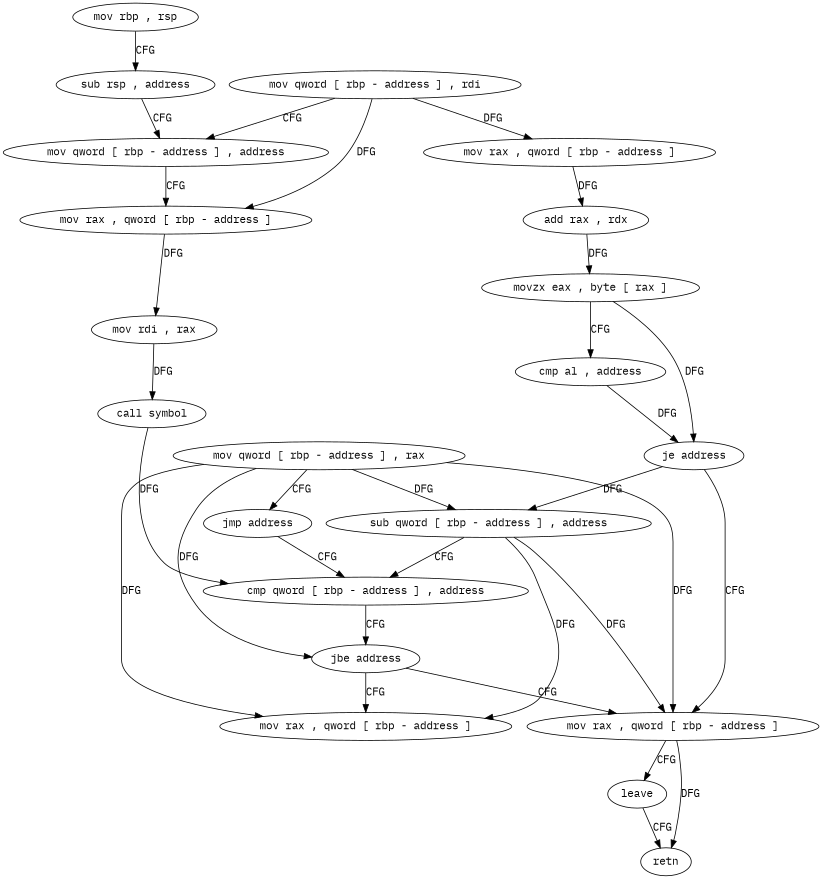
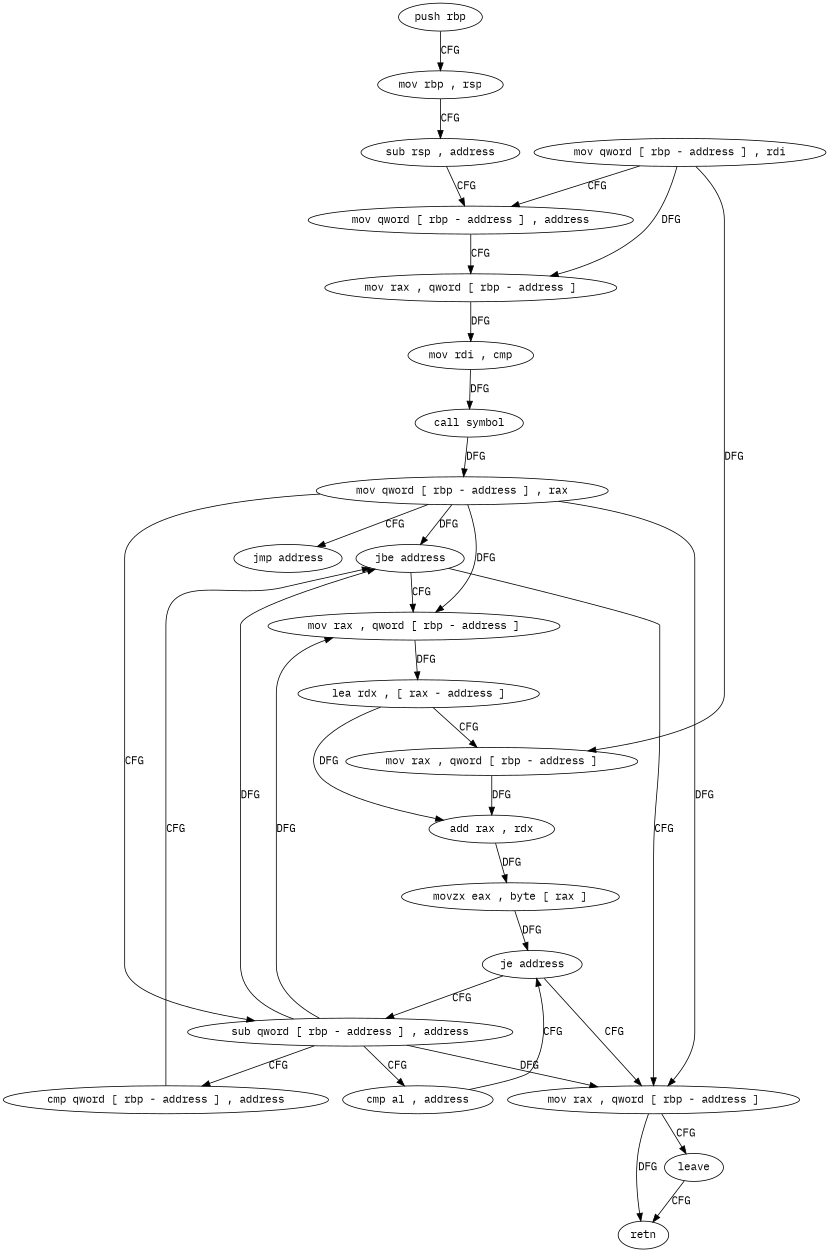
none -> (440, 17)
(591, 326) -> (381, 1063)
(154, 330) -> (471, 355)
(667, 414) -> (553, 1032)
(424, 490) -> (134, 761)
(613, 490) -> (462, 998)
(144, 528) -> (466, 453)
(308, 555) -> none
none -> (419, 694)
none -> (241, 766)
